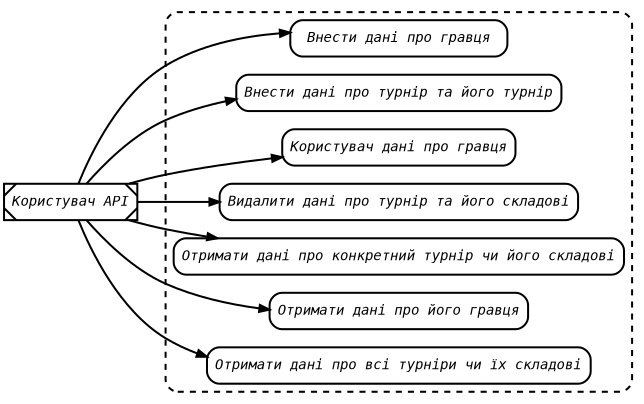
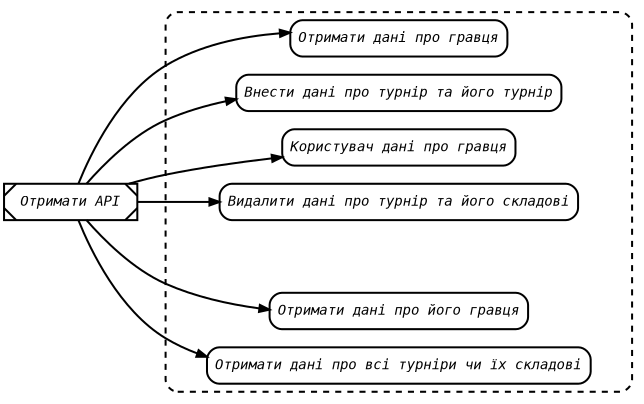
(399, 38) -> (399, 38)
(71, 202) -> (71, 202)
(399, 256) -> none
